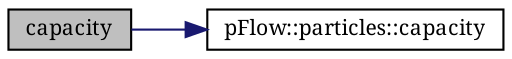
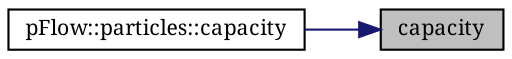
(158, 30) -> (332, 30)
